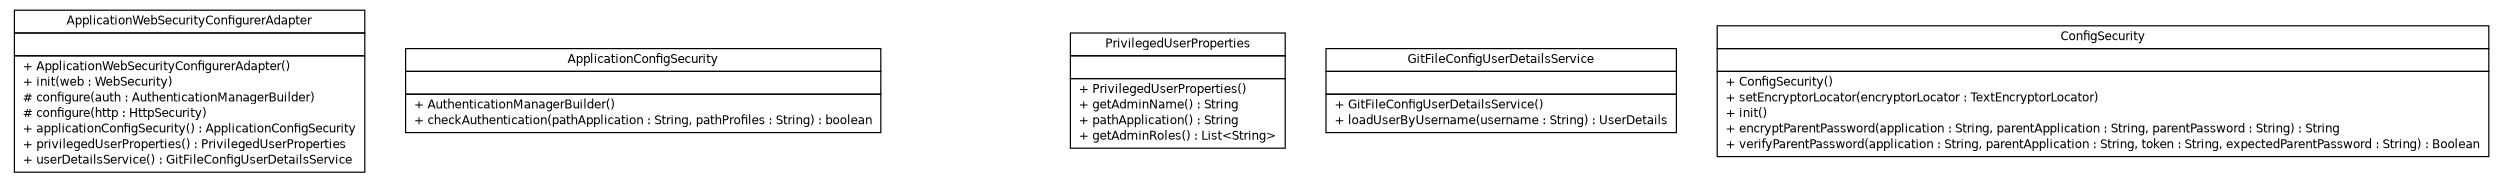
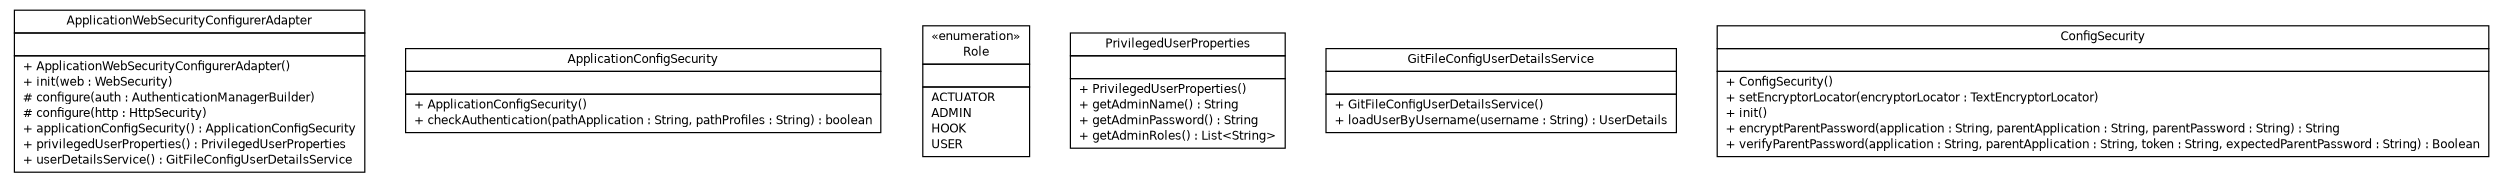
none -> (976, 91)
(515, 105) -> (501, 105)
(1159, 121) -> (1169, 121)
